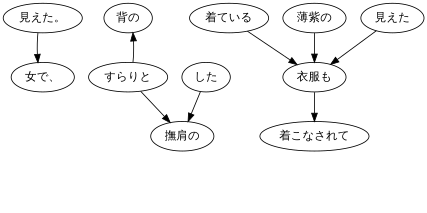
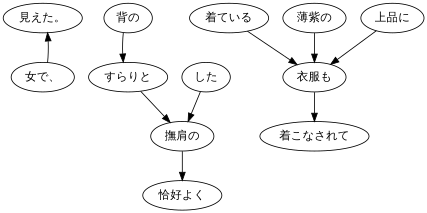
(392, 18) -> (392, 18)
(37, 43) -> (48, 52)
(134, 52) -> (123, 43)
none -> (182, 195)
